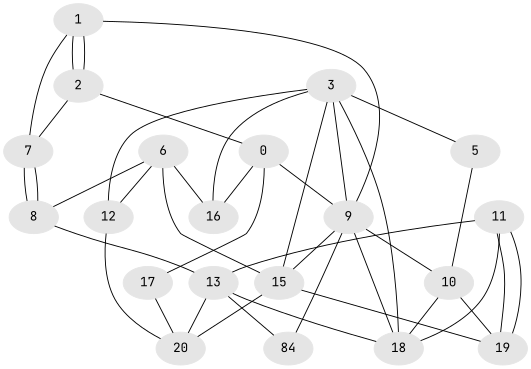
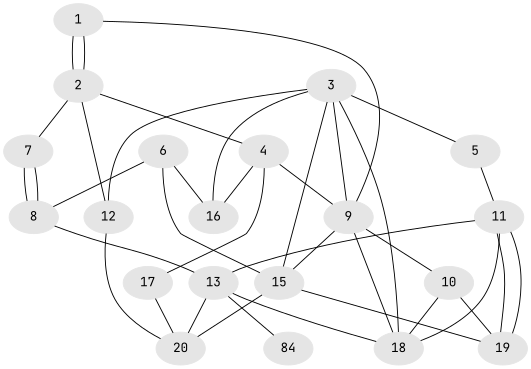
(41, 82) -> none
(264, 151) -> (264, 151)
(136, 184) -> (94, 151)
(463, 215) -> (487, 184)
(320, 283) -> none
